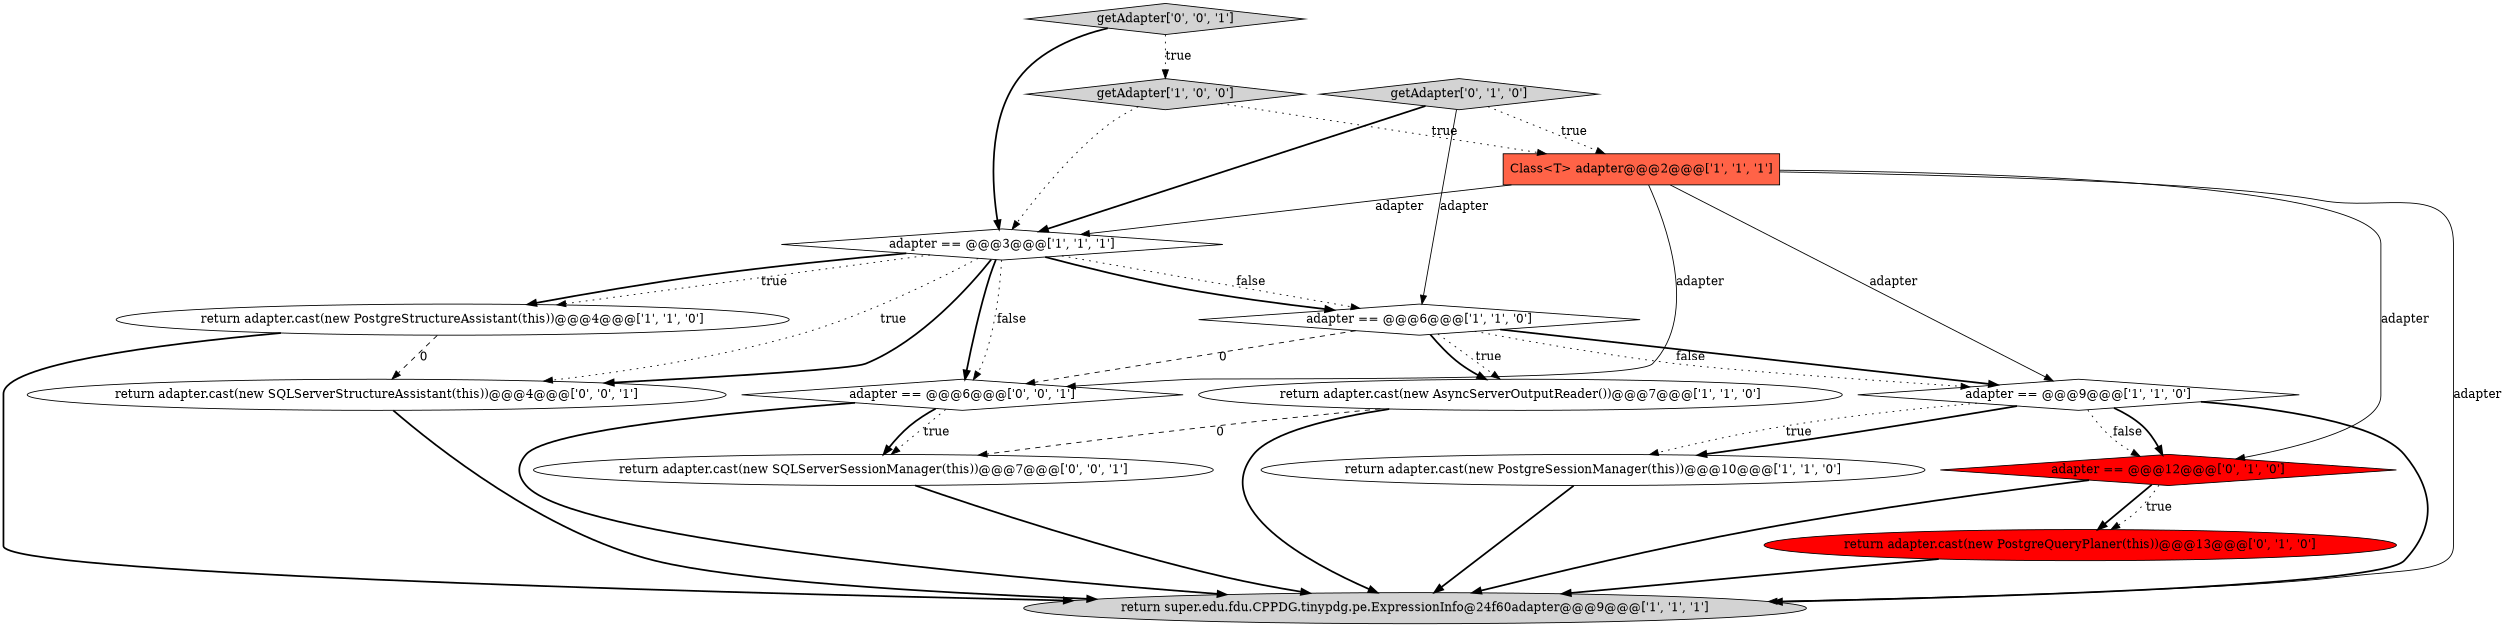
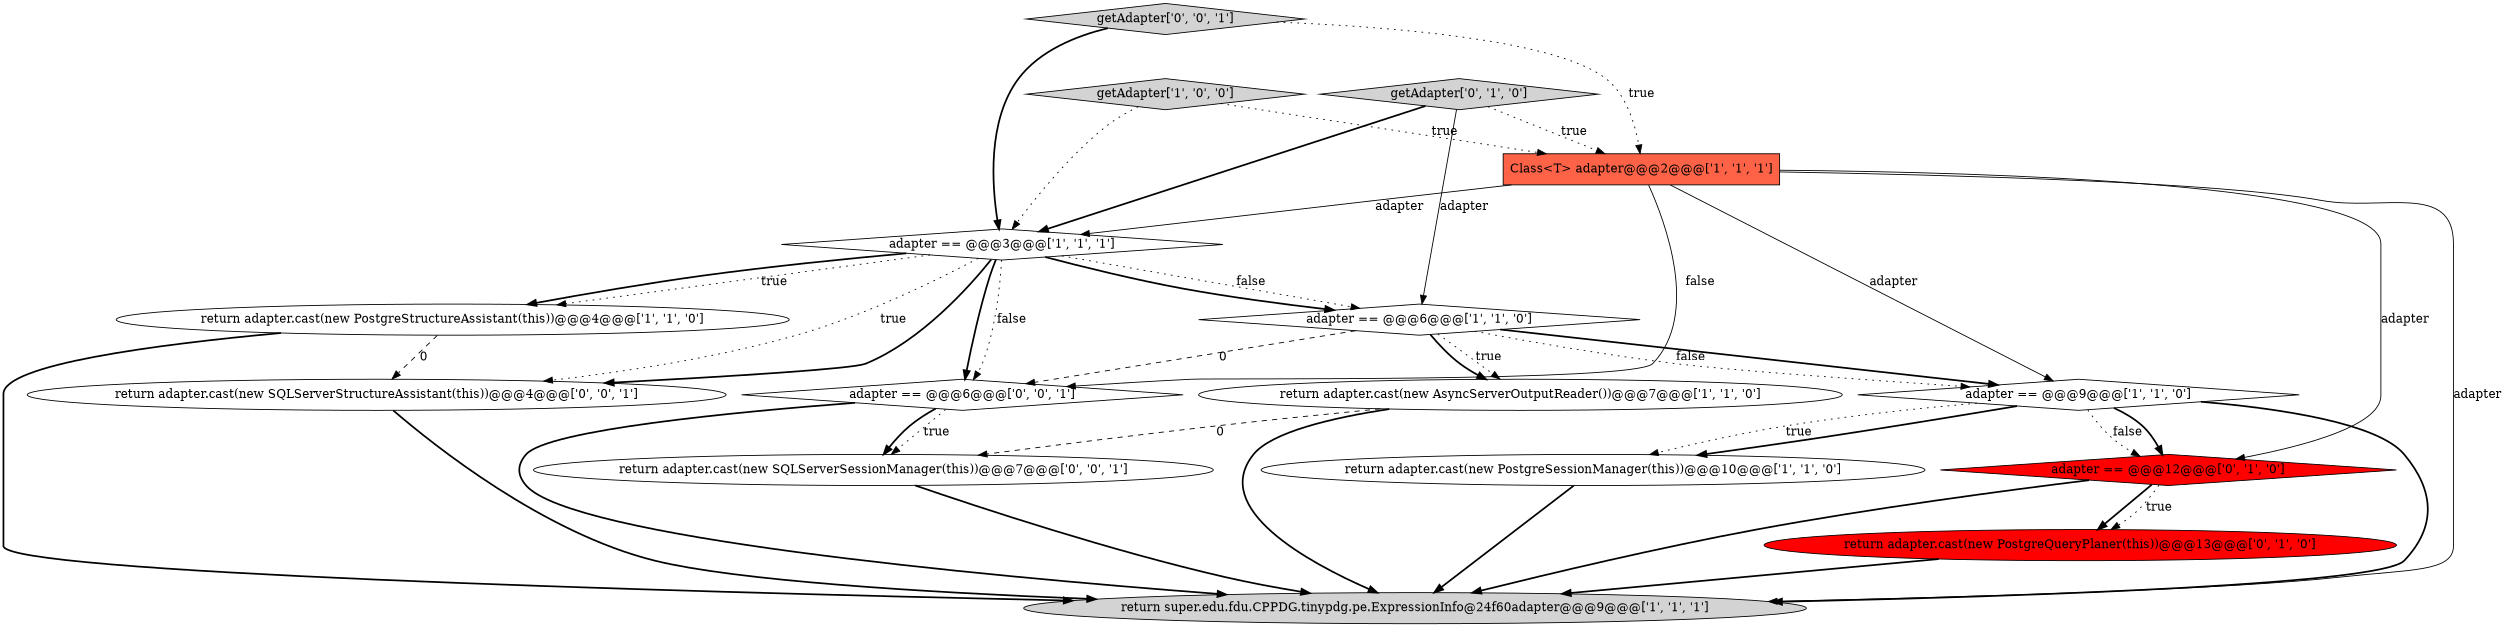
(1165, 52) -> (1482, 40)
(1700, 282) -> (1700, 282)
